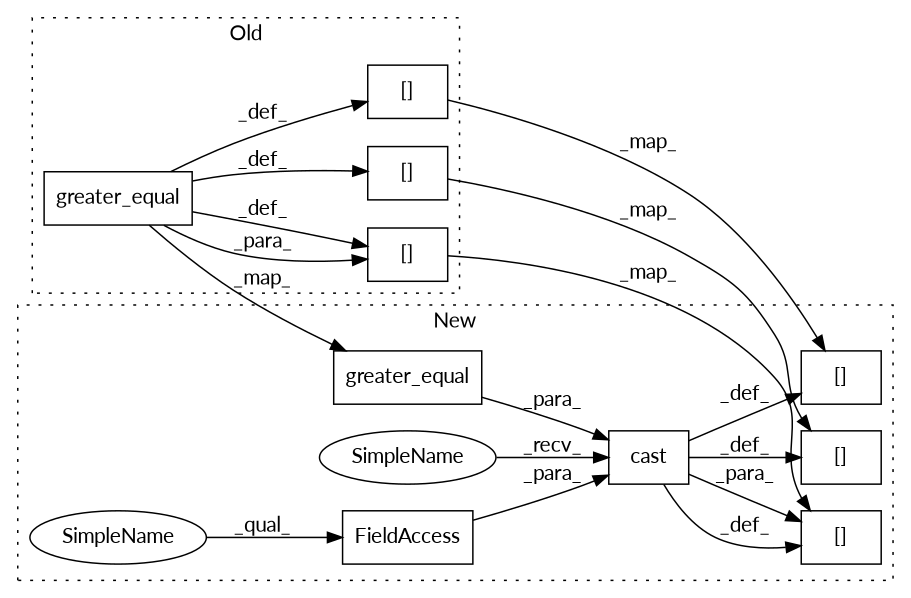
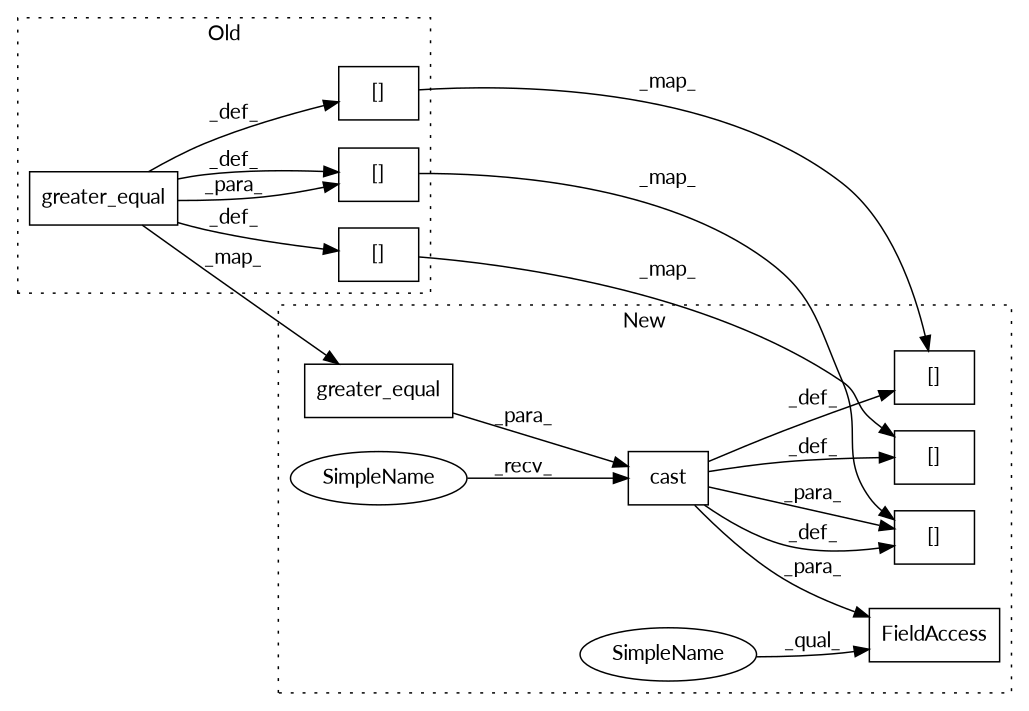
(534, 502) -> (768, 569)
